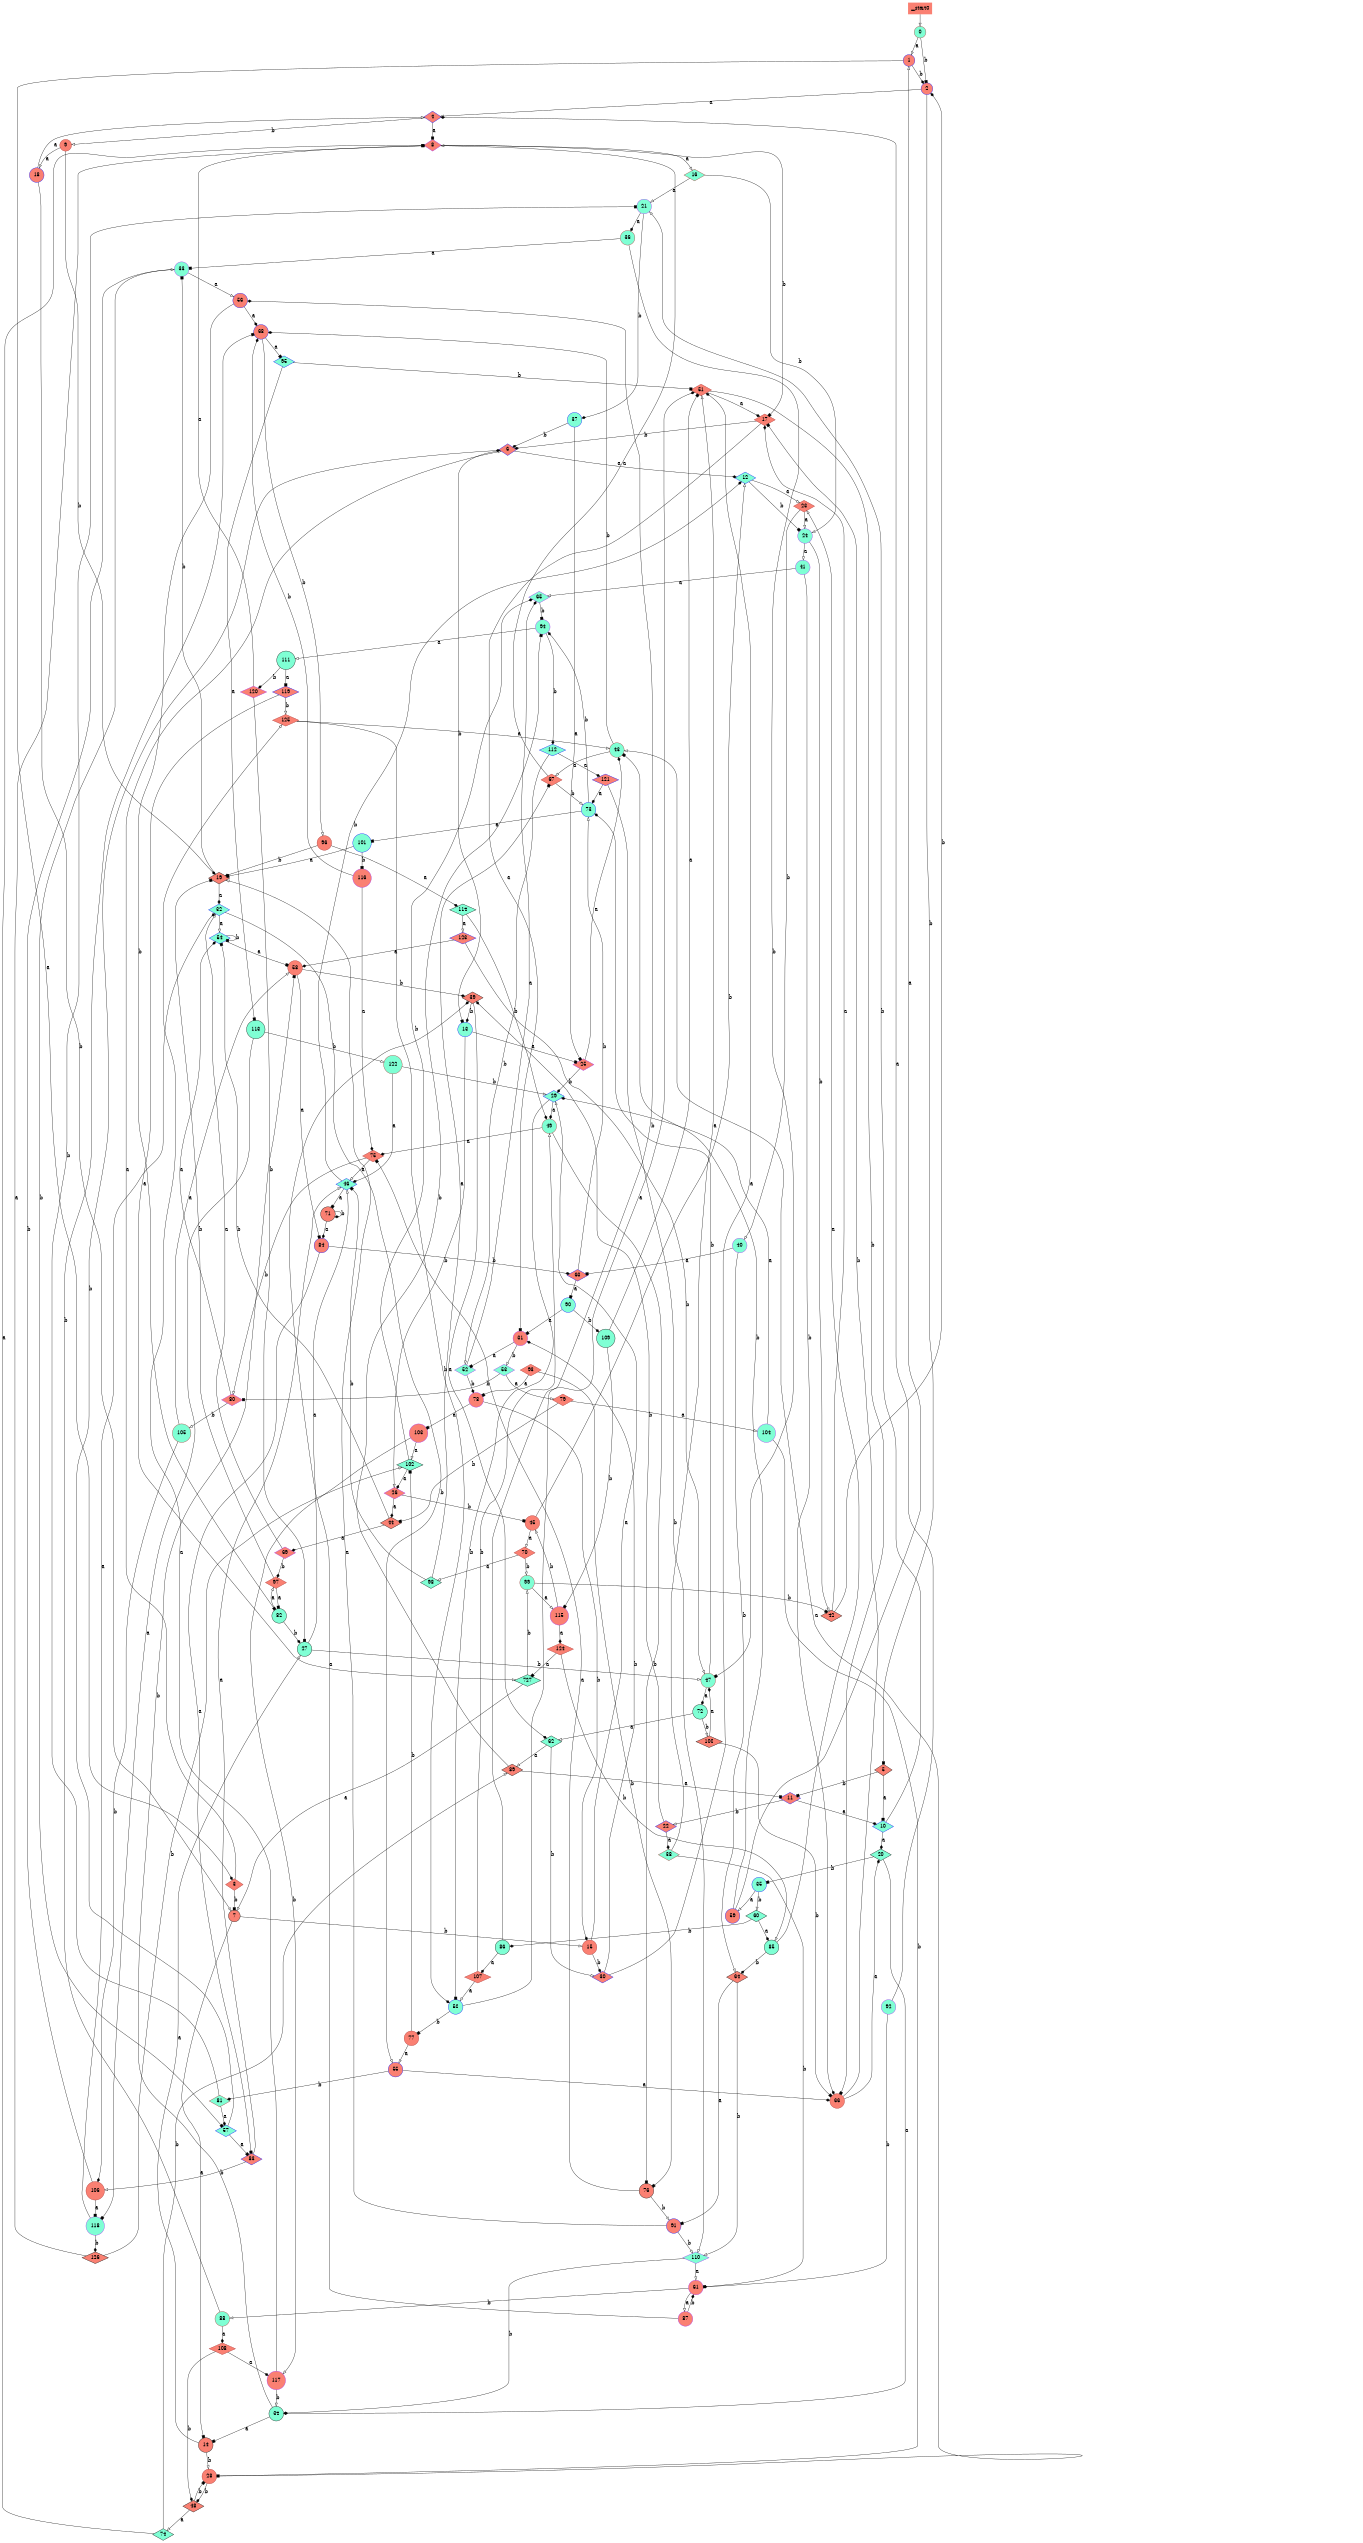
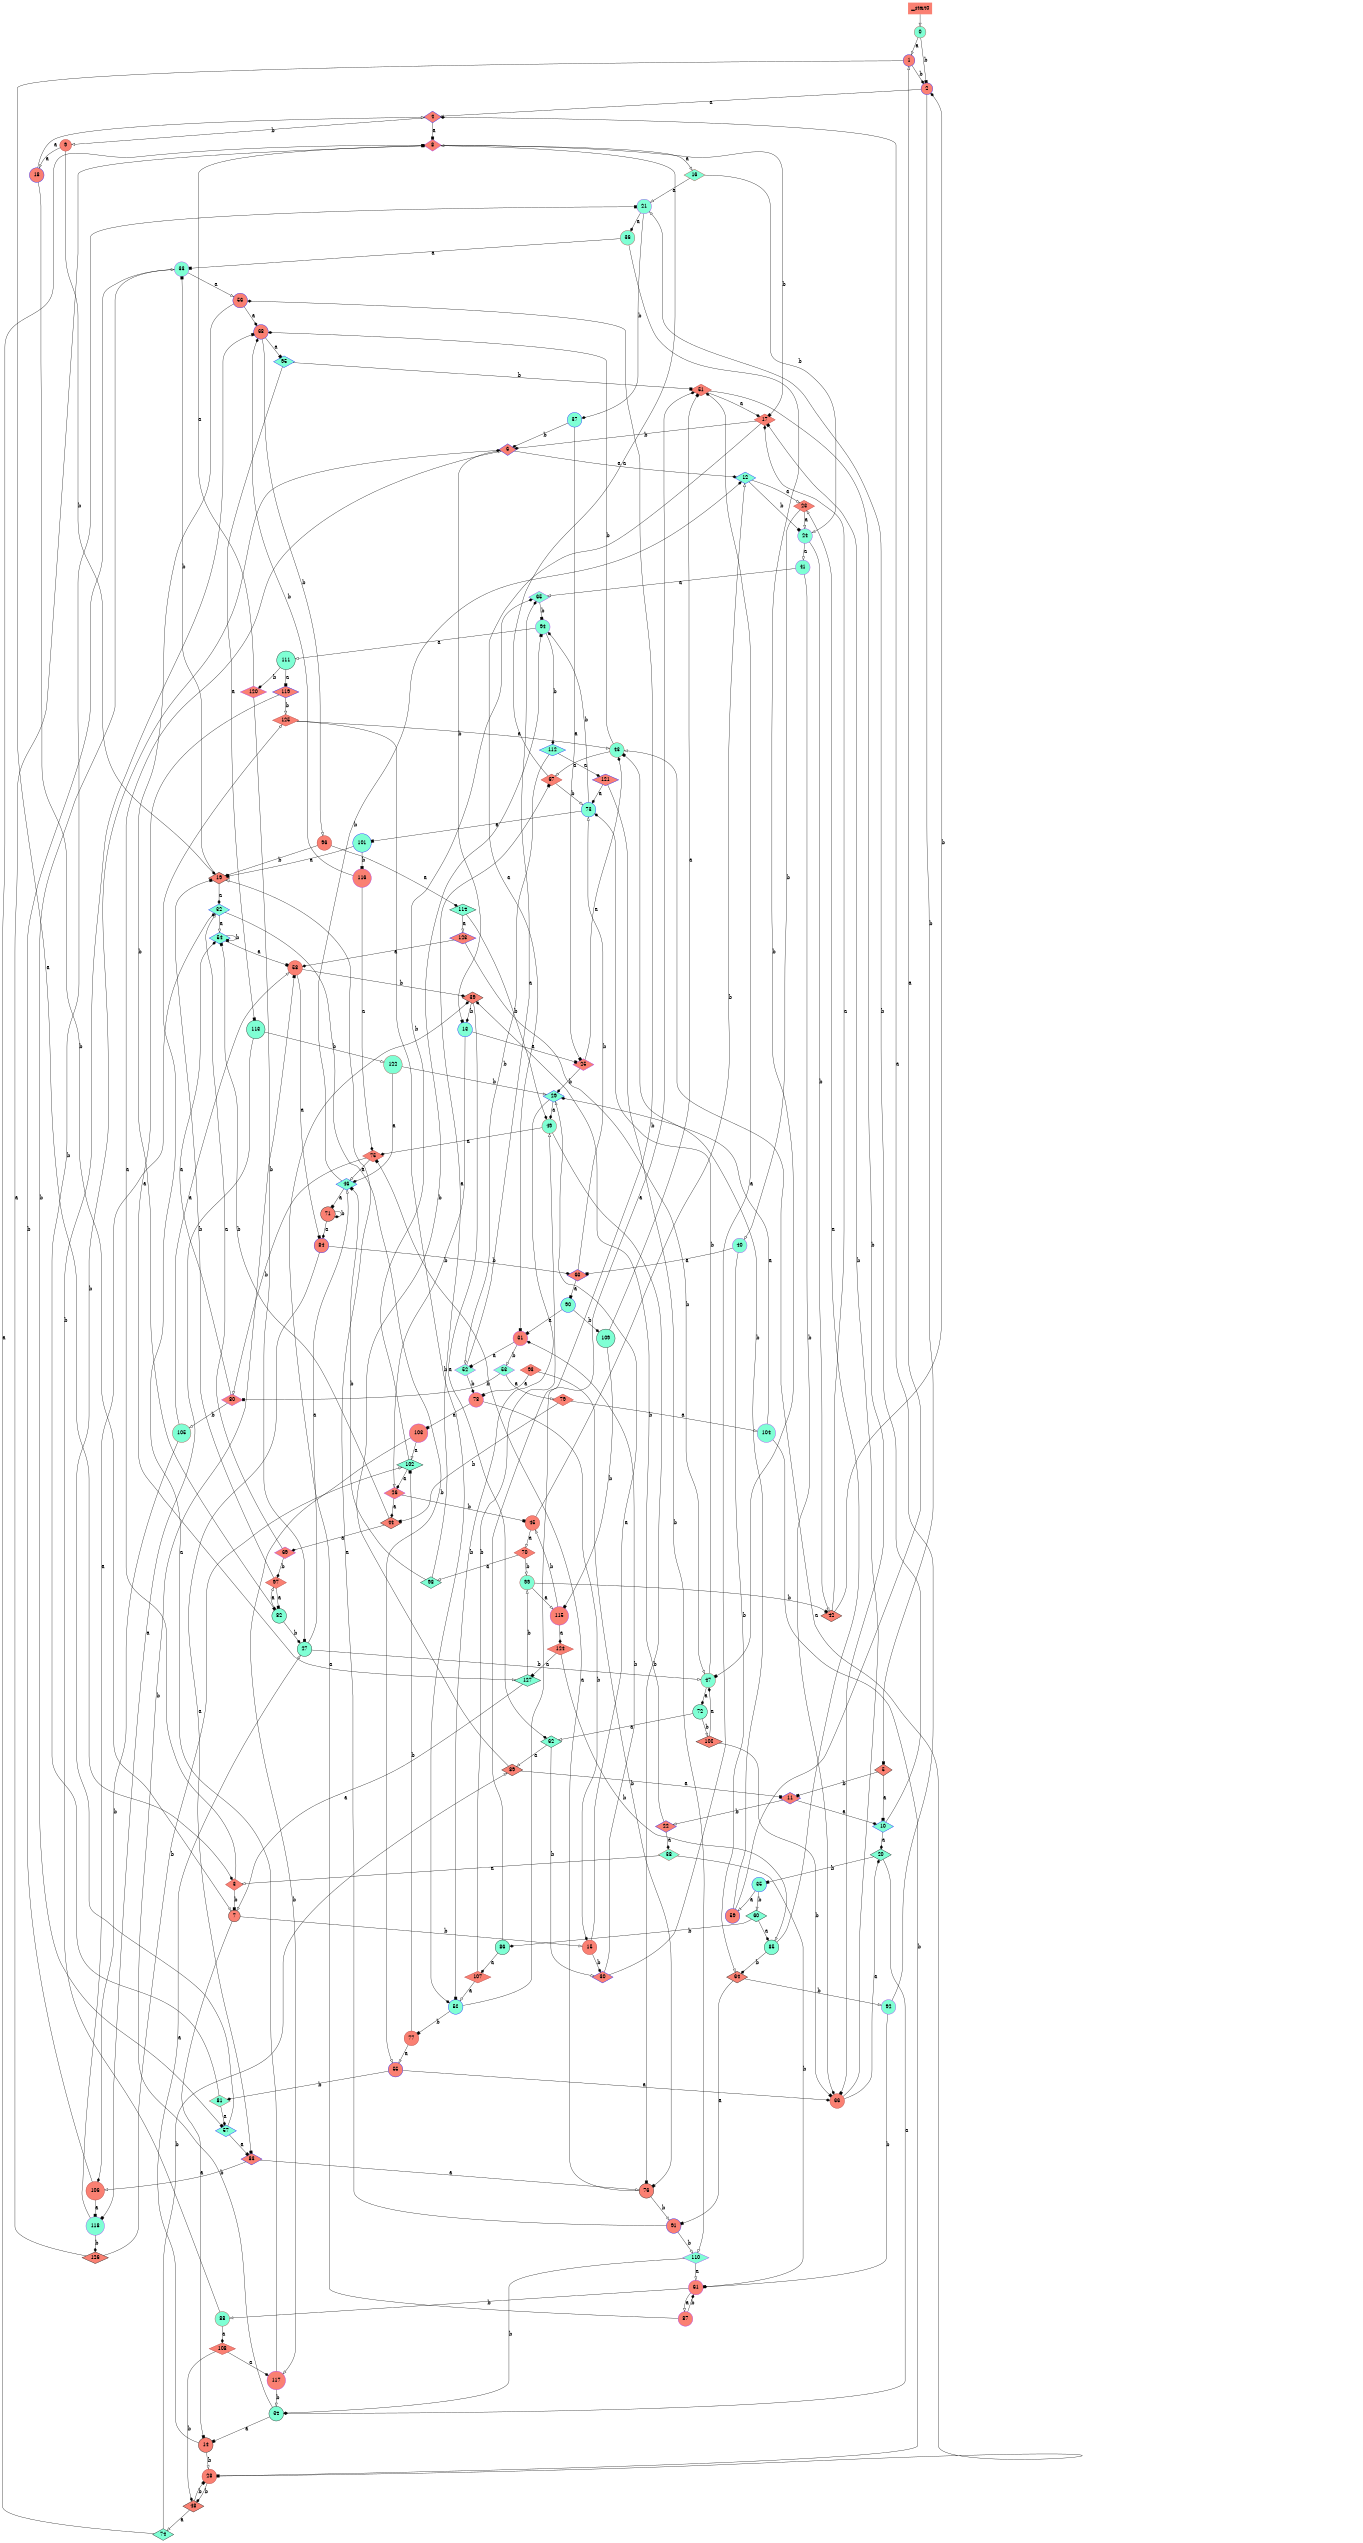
(713, 1127) -> (453, 1870)
(218, 1661) -> (448, 2175)
(527, 1680) -> (527, 1680)
(737, 2127) -> (811, 1992)
